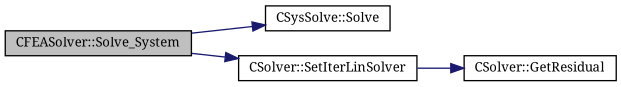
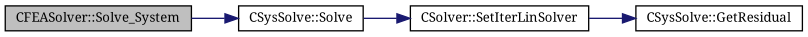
(208, 55) -> (380, 18)
(540, 68) -> (719, 18)
